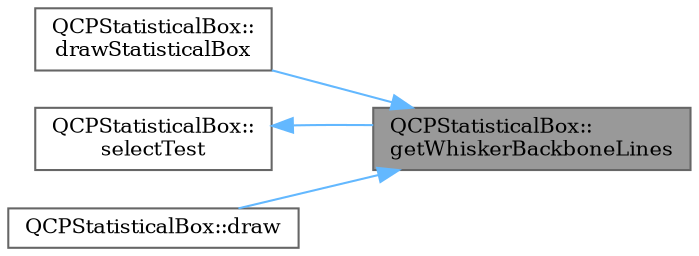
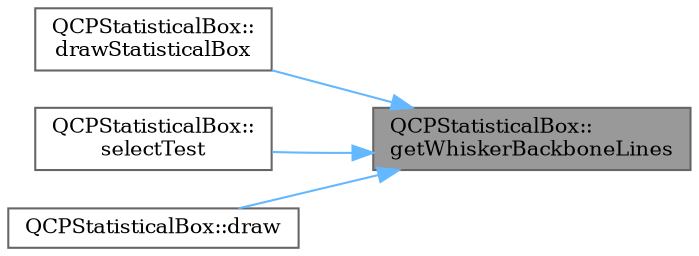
(333, 125) -> (312, 153)
